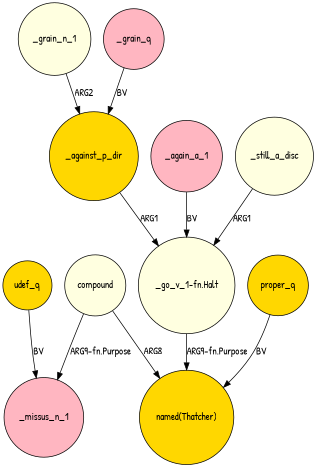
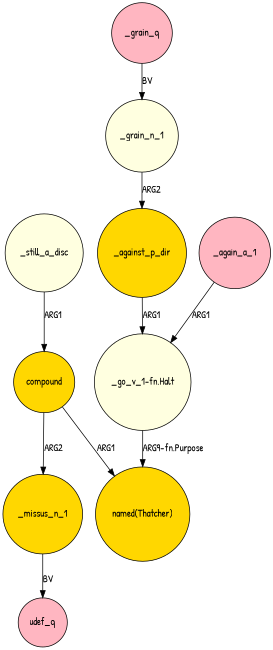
(117, 87) -> (142, 78)
(235, 214) -> (44, 318)
(192, 219) -> (201, 316)
(27, 285) -> (43, 622)
(95, 285) -> (44, 382)
(278, 285) -> none
(31, 341) -> (43, 572)
(101, 352) -> (54, 449)
(153, 352) -> (106, 449)
(44, 417) -> (43, 514)
